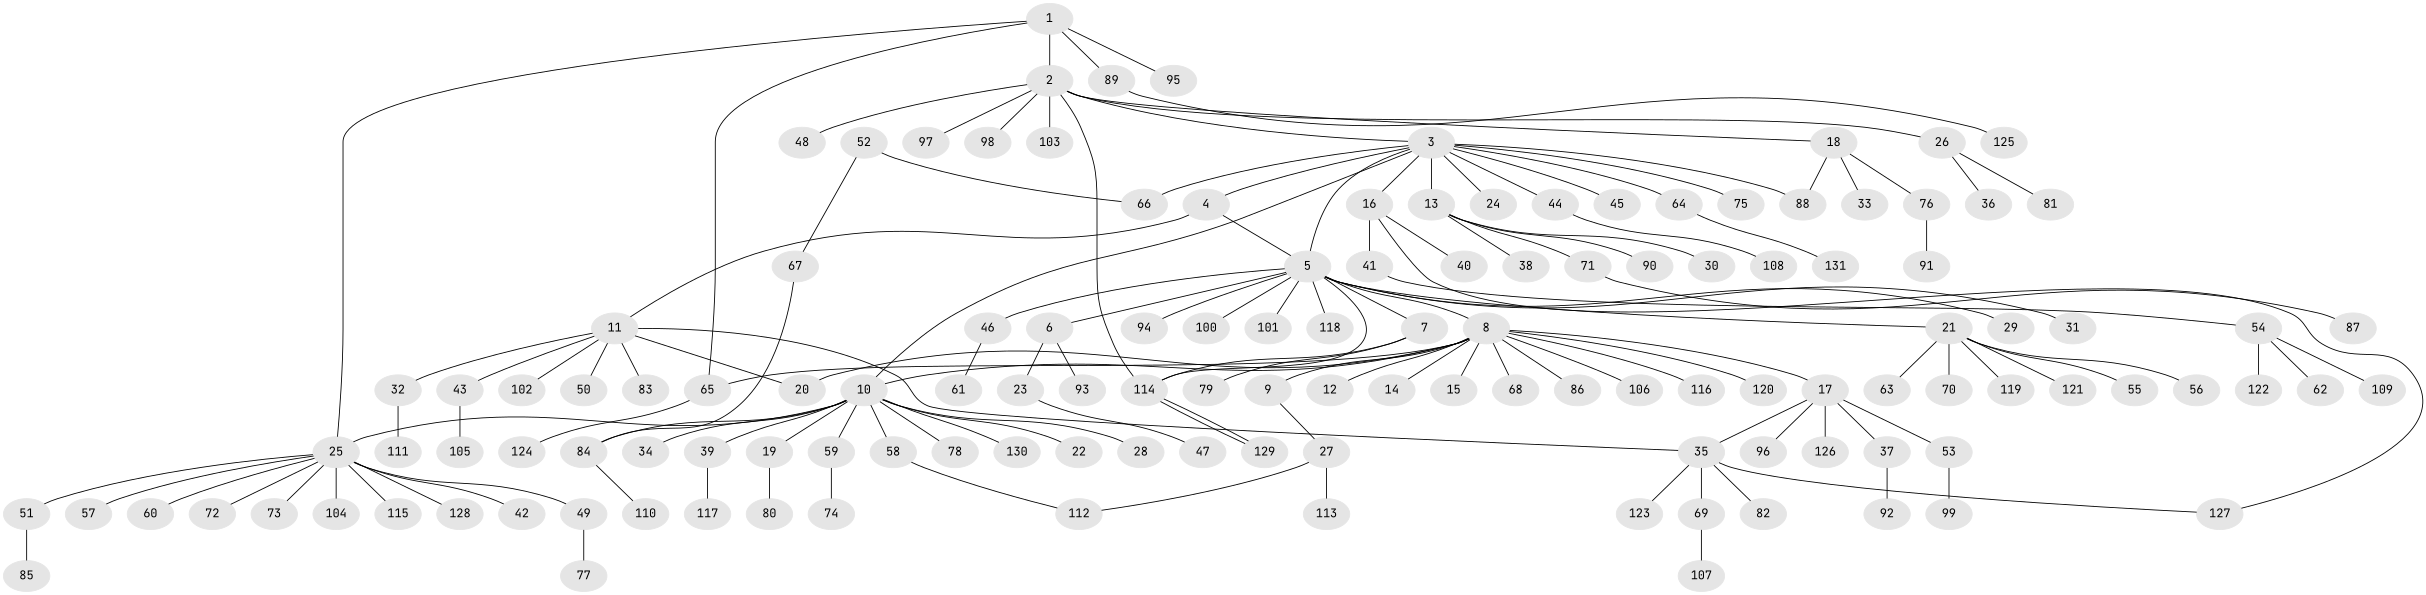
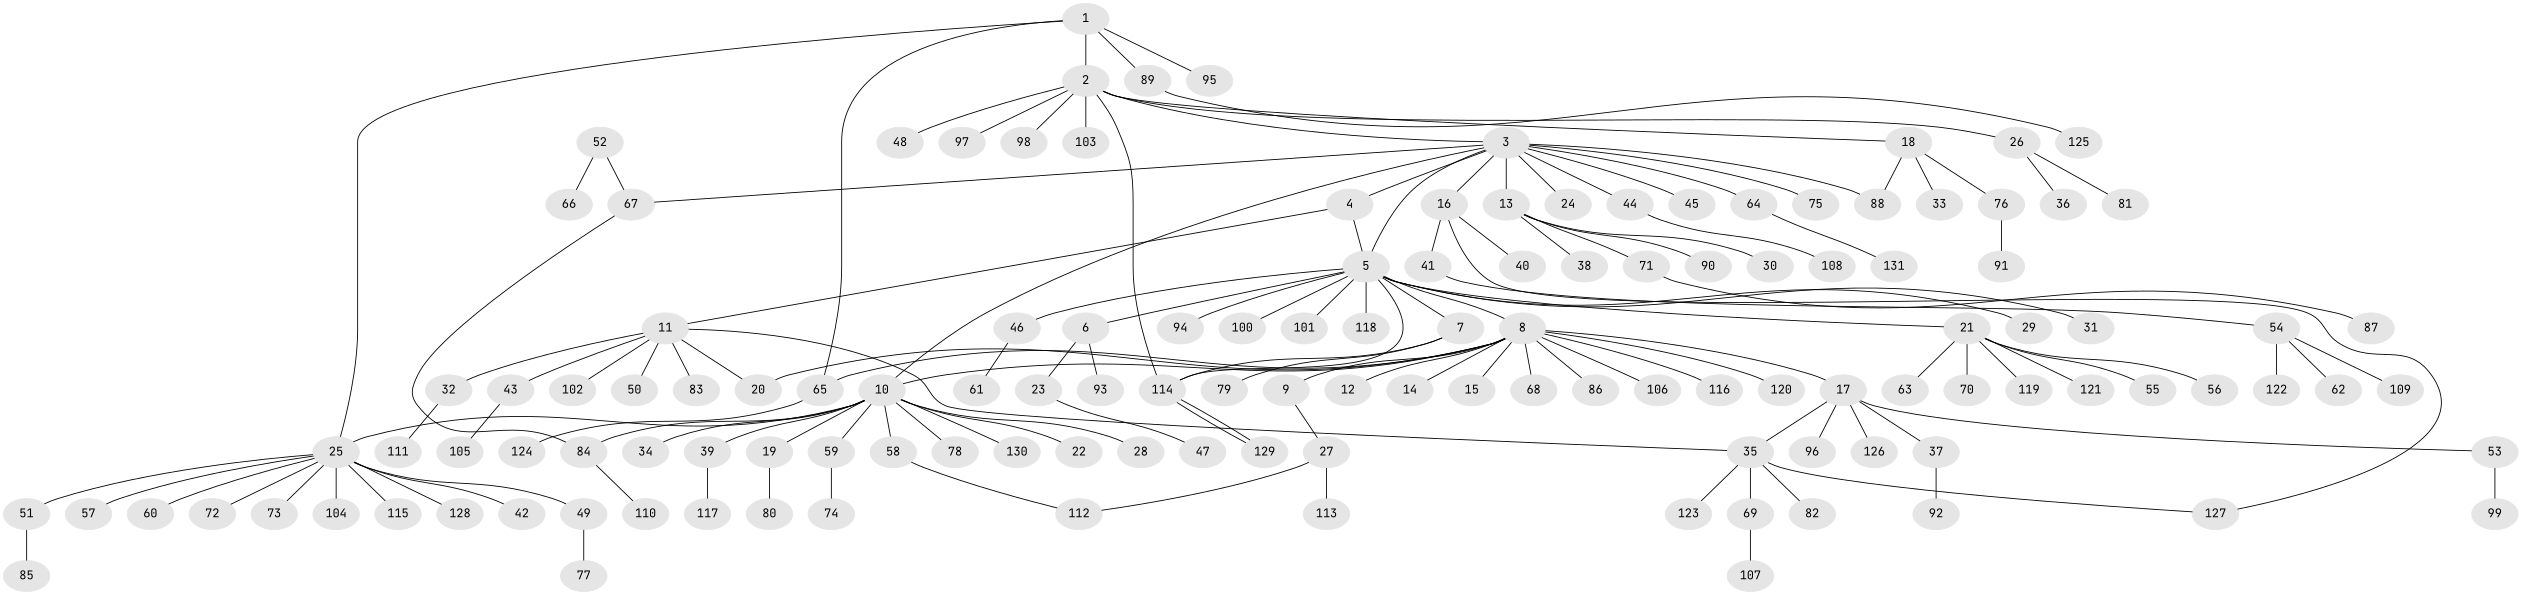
(1284, 163) -> (1069, 174)
